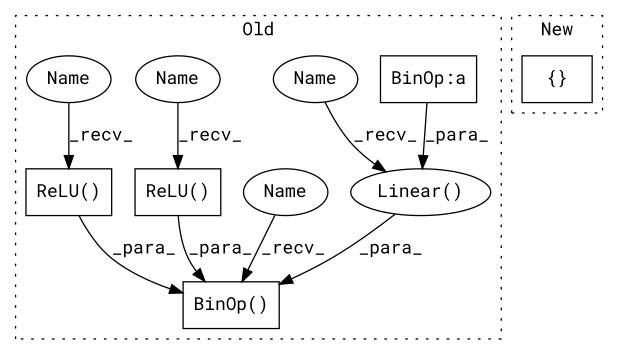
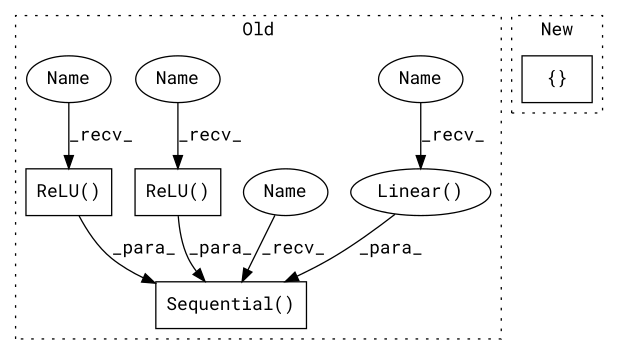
(429, 79) -> none
(231, 305) -> (231, 305)
